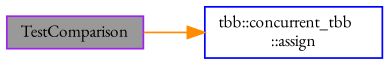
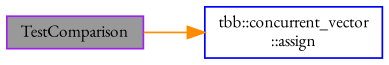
(294, 32) -> (294, 32)
